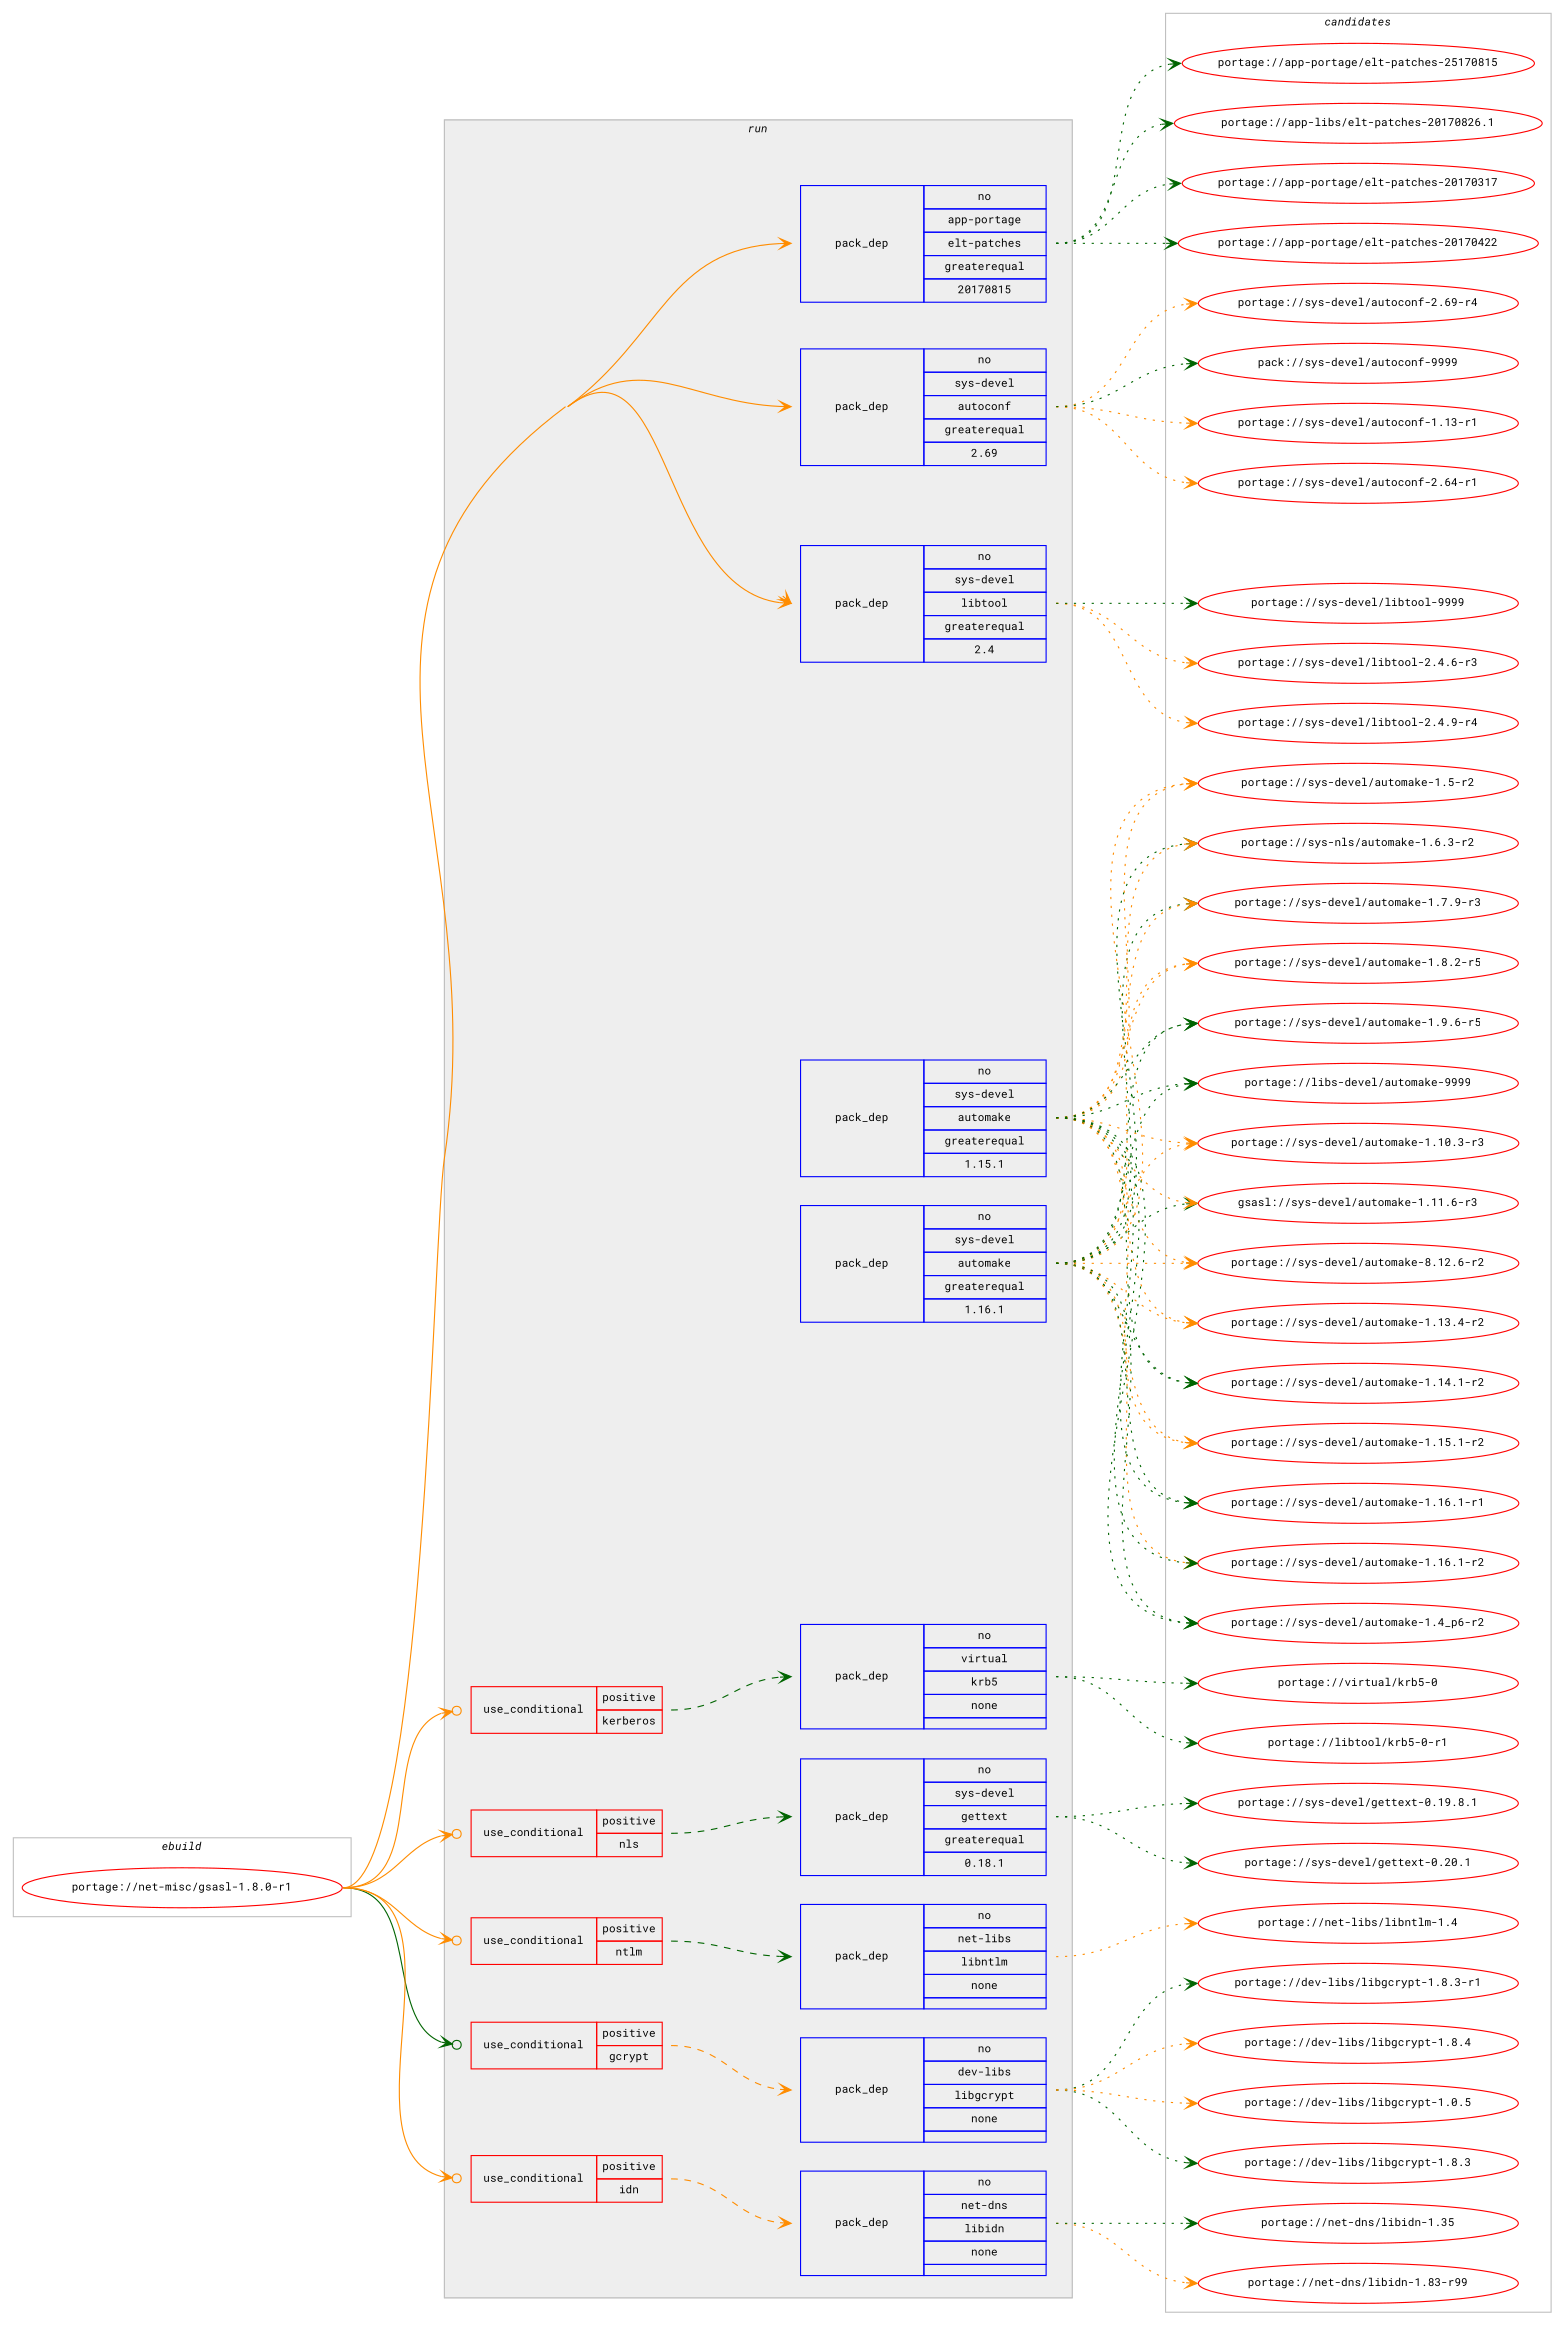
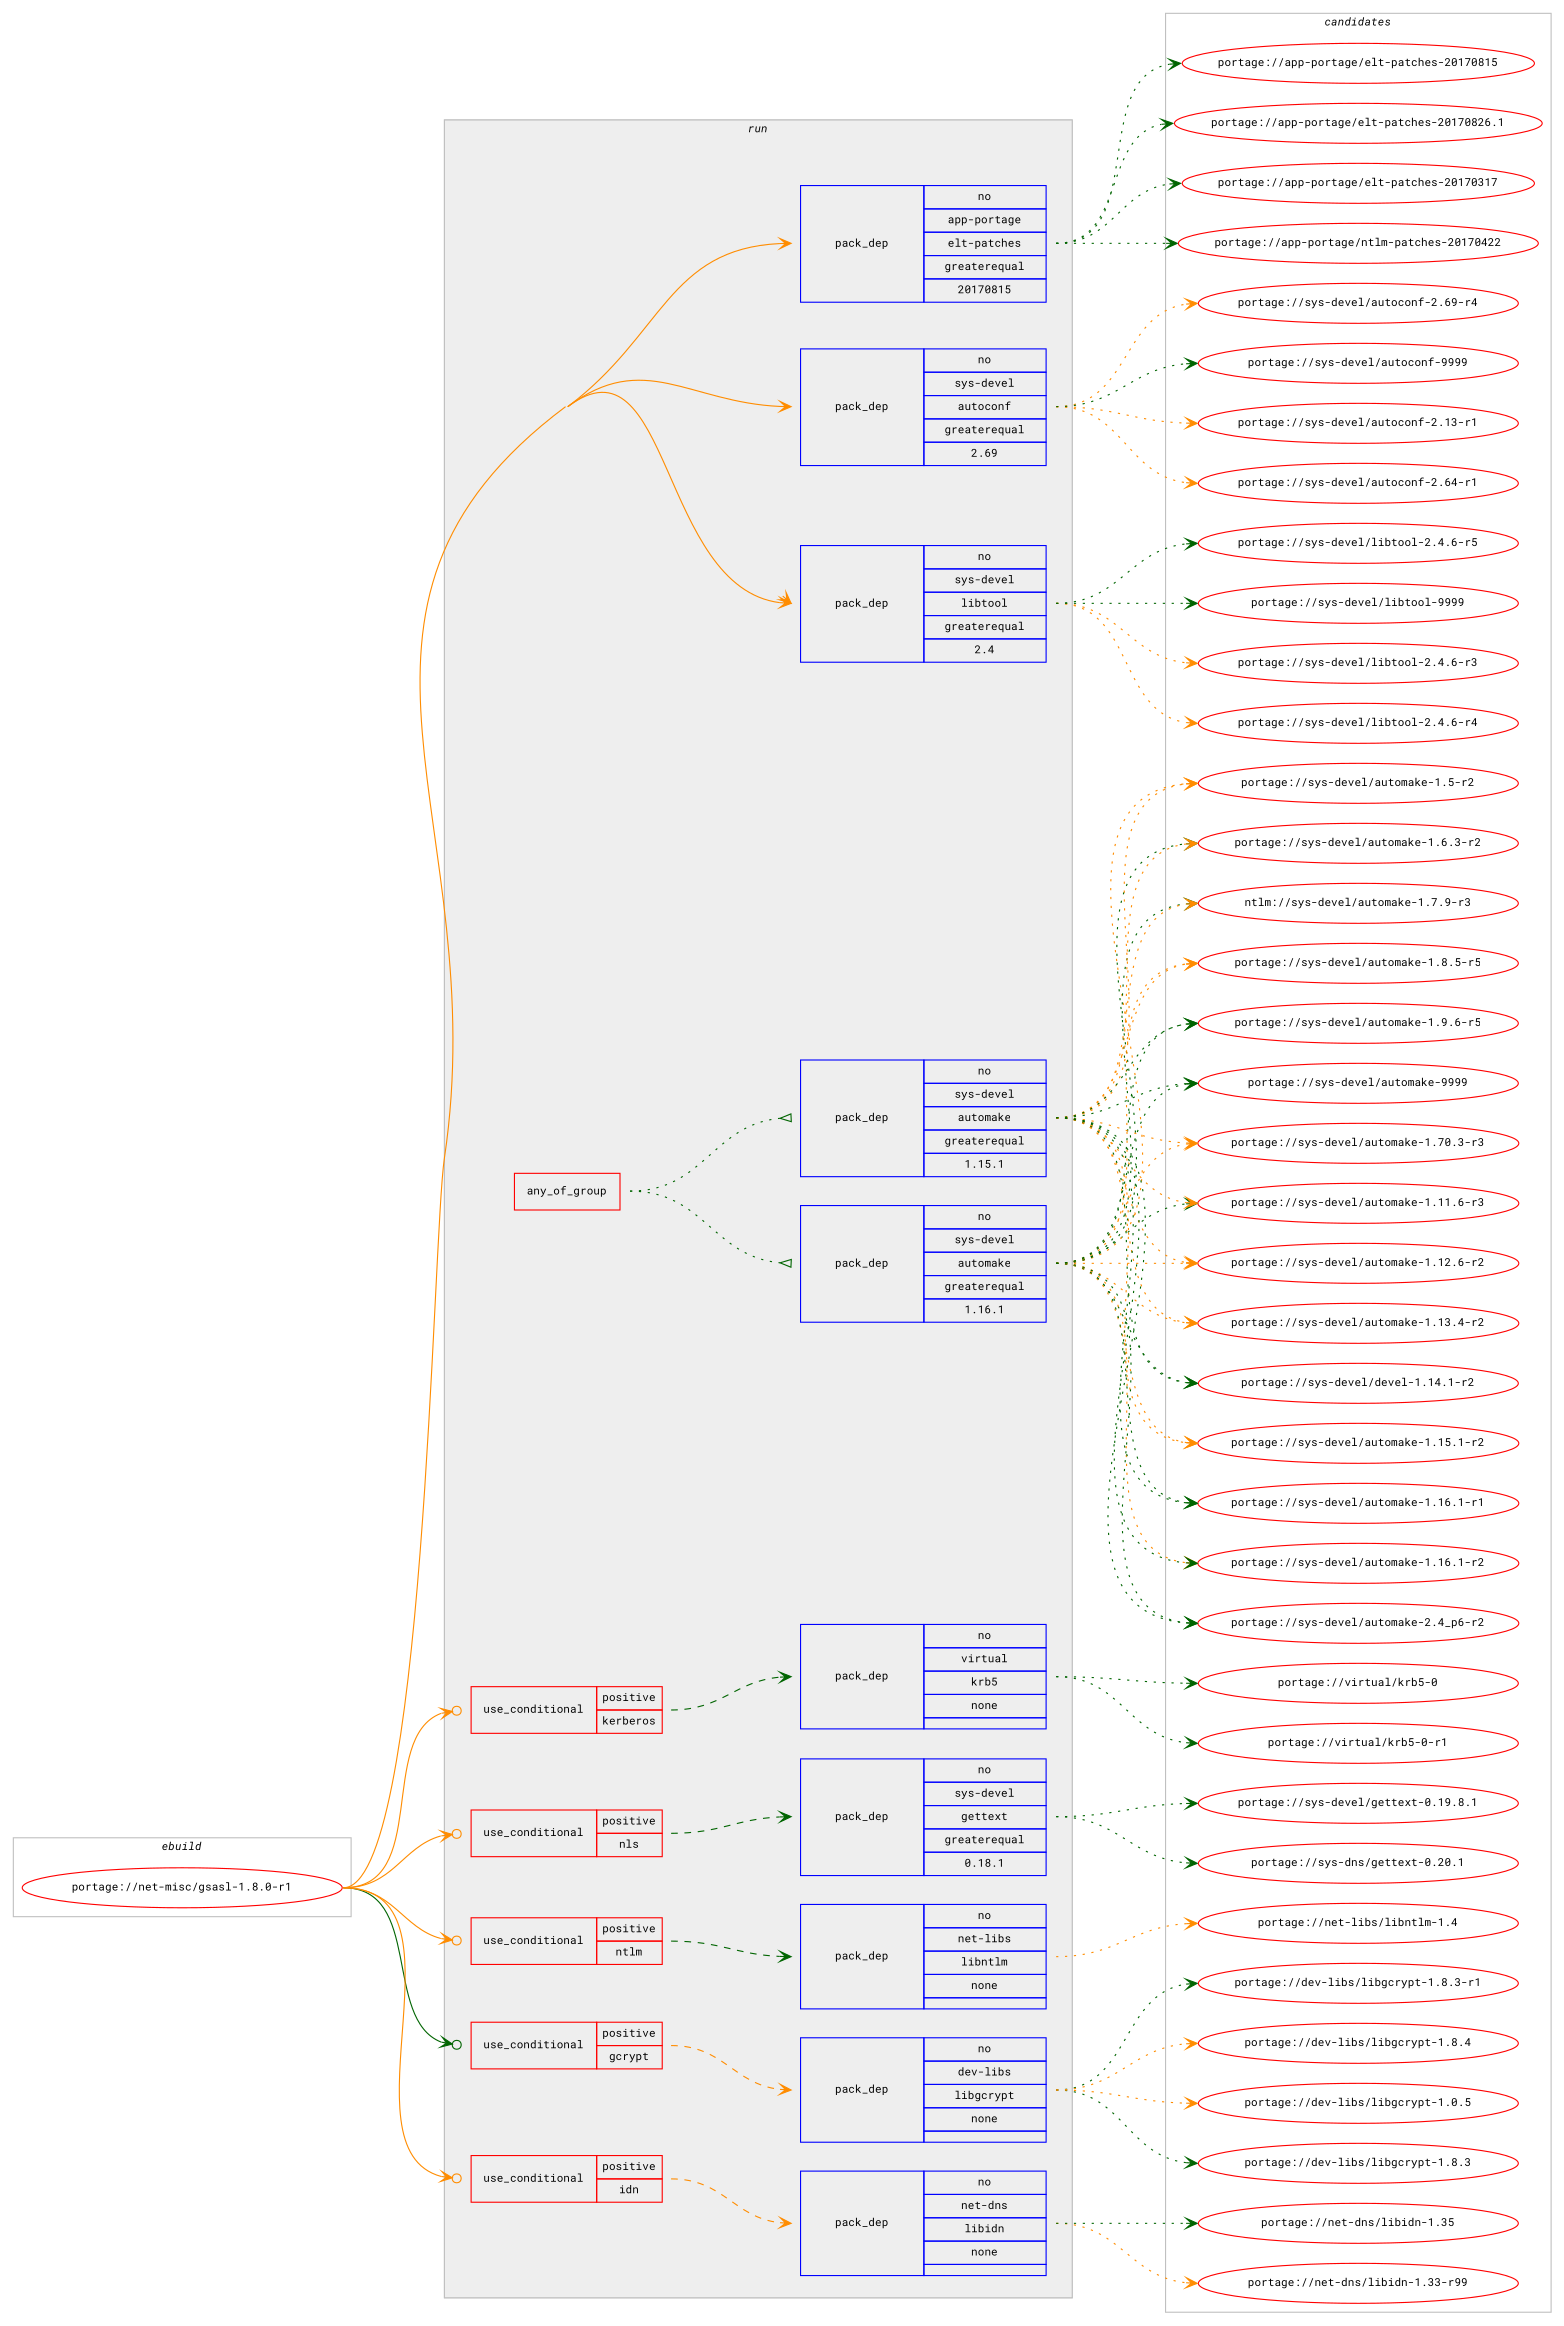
(1358, 63) -> (1358, 63)
(1358, 123) -> (1358, 123)
(1358, 243) -> (1358, 243)
(1358, 363) -> (1358, 363)
(1358, 423) -> (1358, 423)
none -> (1358, 543)
(1358, 723) -> (1358, 723)
(1358, 843) -> (1358, 843)
(1358, 903) -> (1358, 903)
(1358, 963) -> (1358, 963)
(1358, 1083) -> (1358, 1083)
(1358, 1143) -> (1358, 1143)
none -> (567, 1191)
(1358, 1203) -> (1358, 1203)
(1358, 1263) -> (1358, 1263)
(1358, 1383) -> (1358, 1383)
(1358, 1623) -> (1358, 1623)
(1358, 1743) -> (1358, 1743)
(1358, 1863) -> (1358, 1863)
(1358, 2283) -> (1358, 2283)
